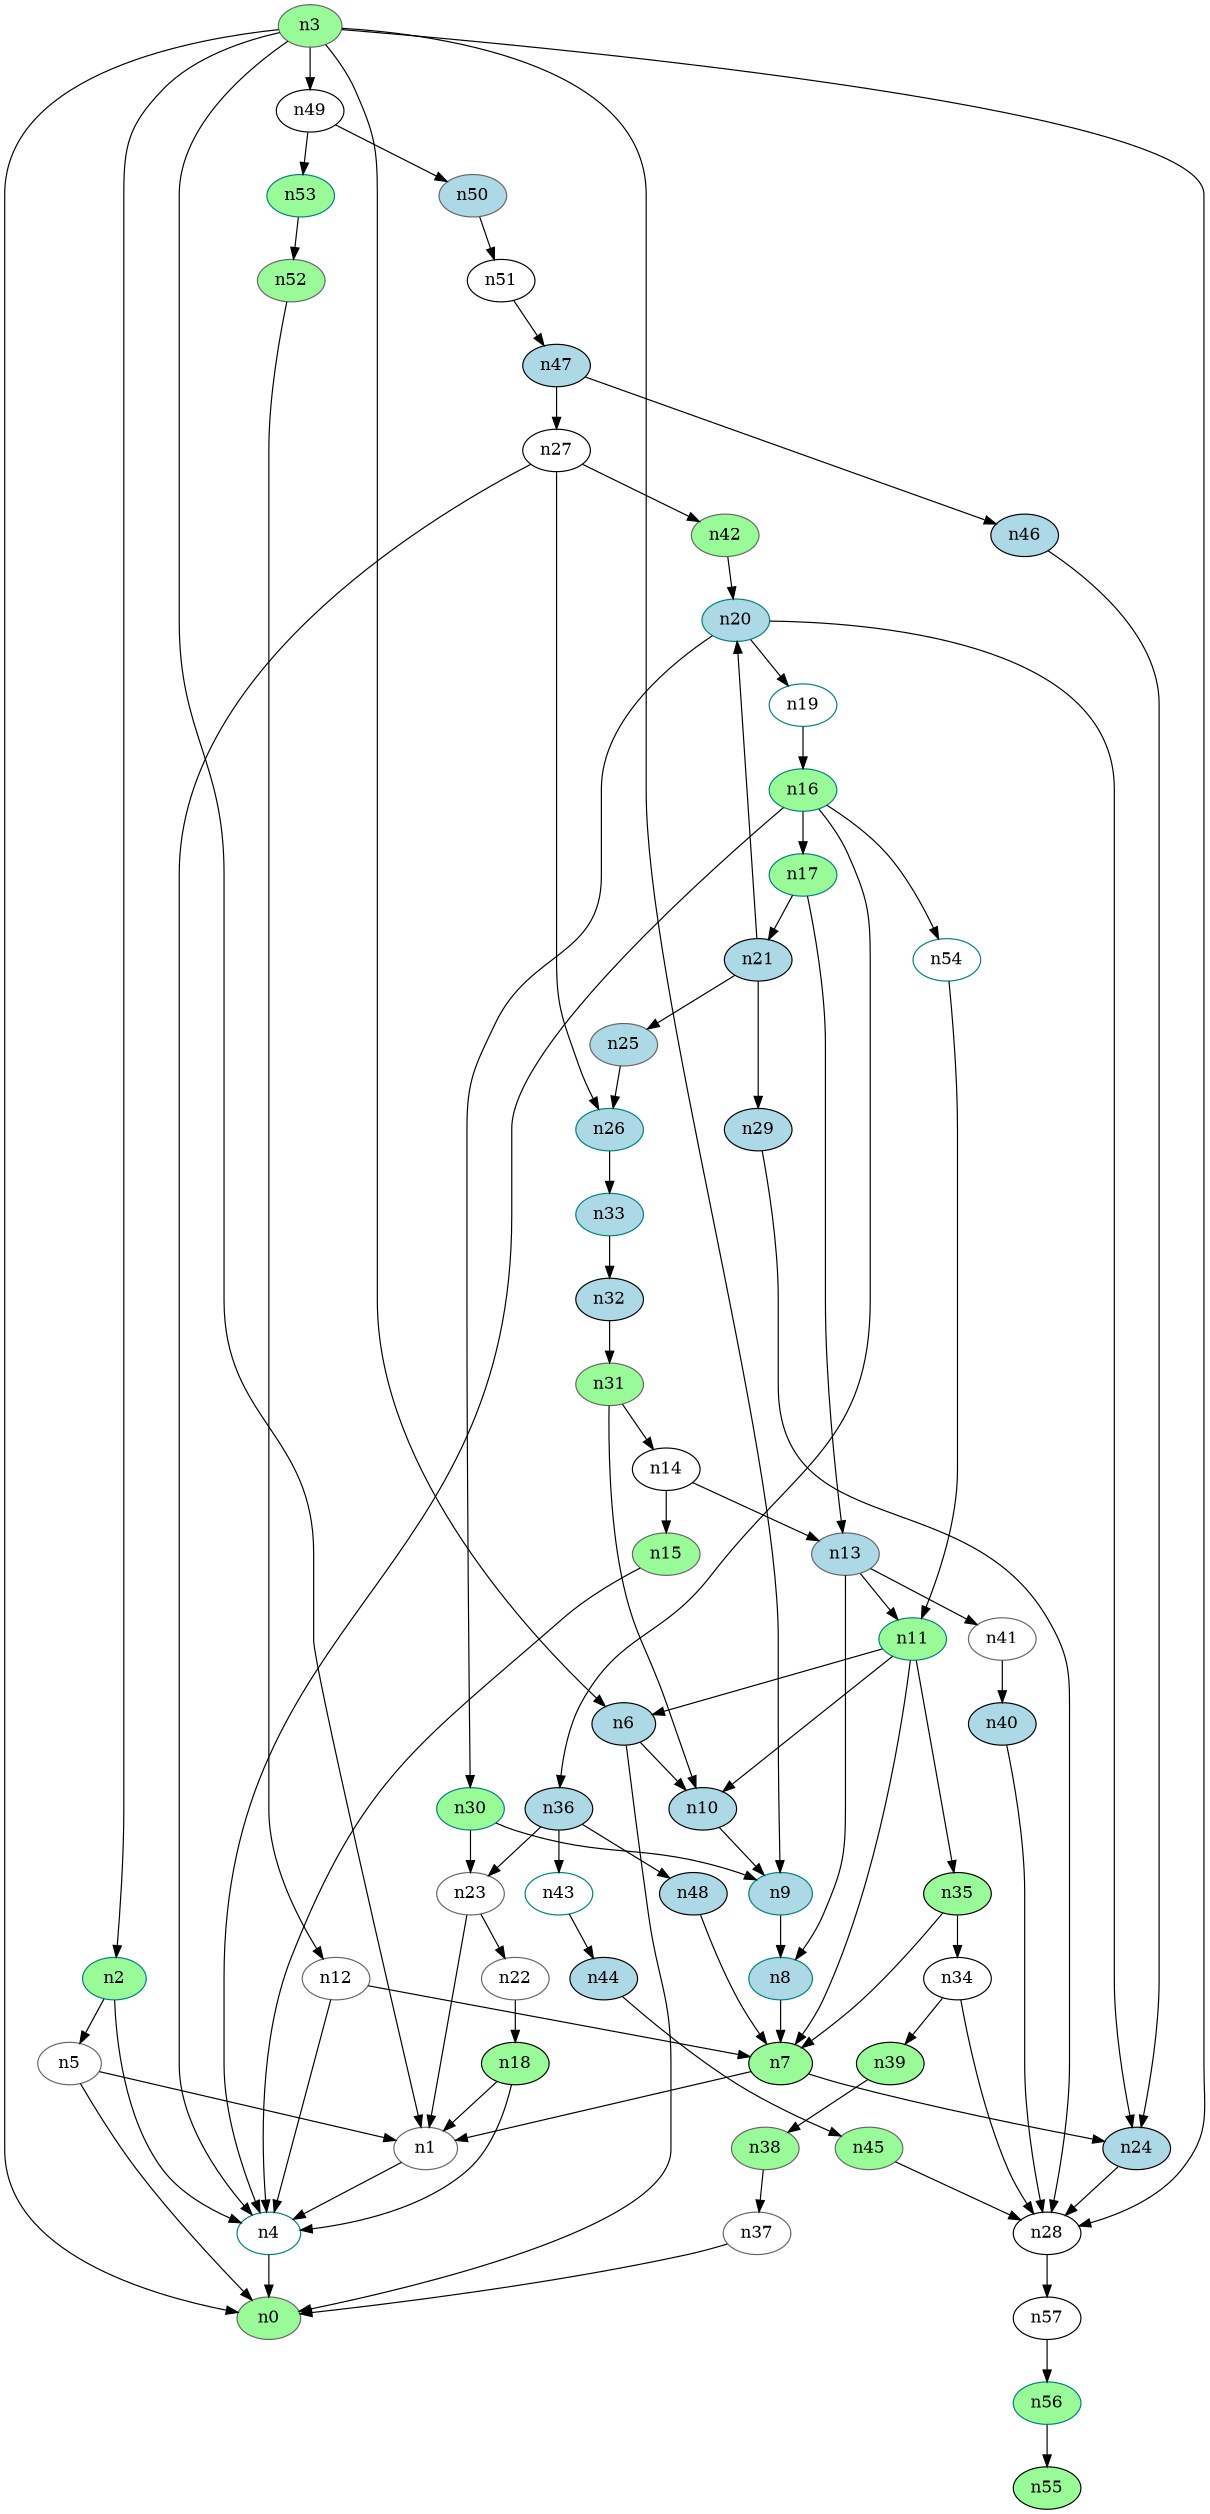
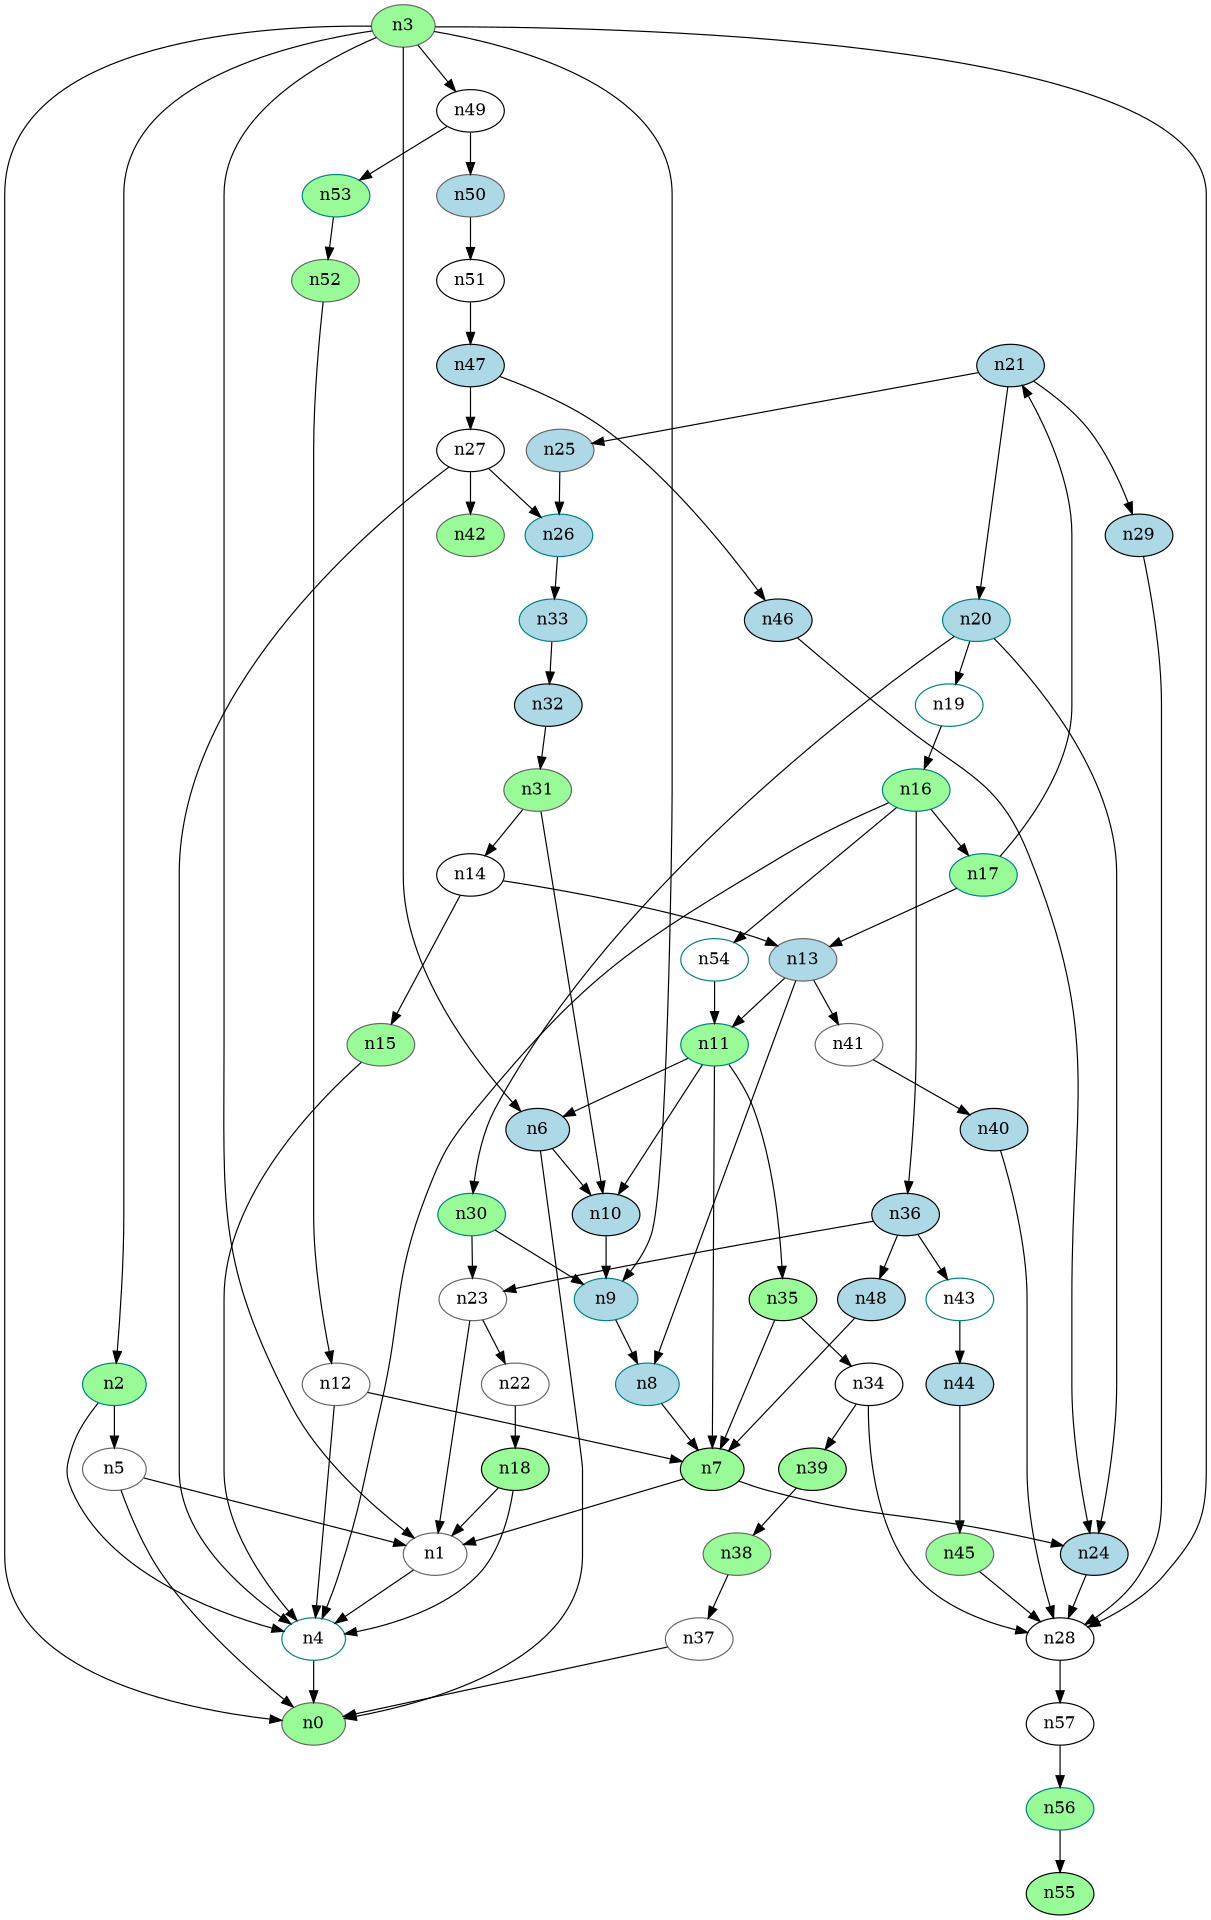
(730, 572) -> none
